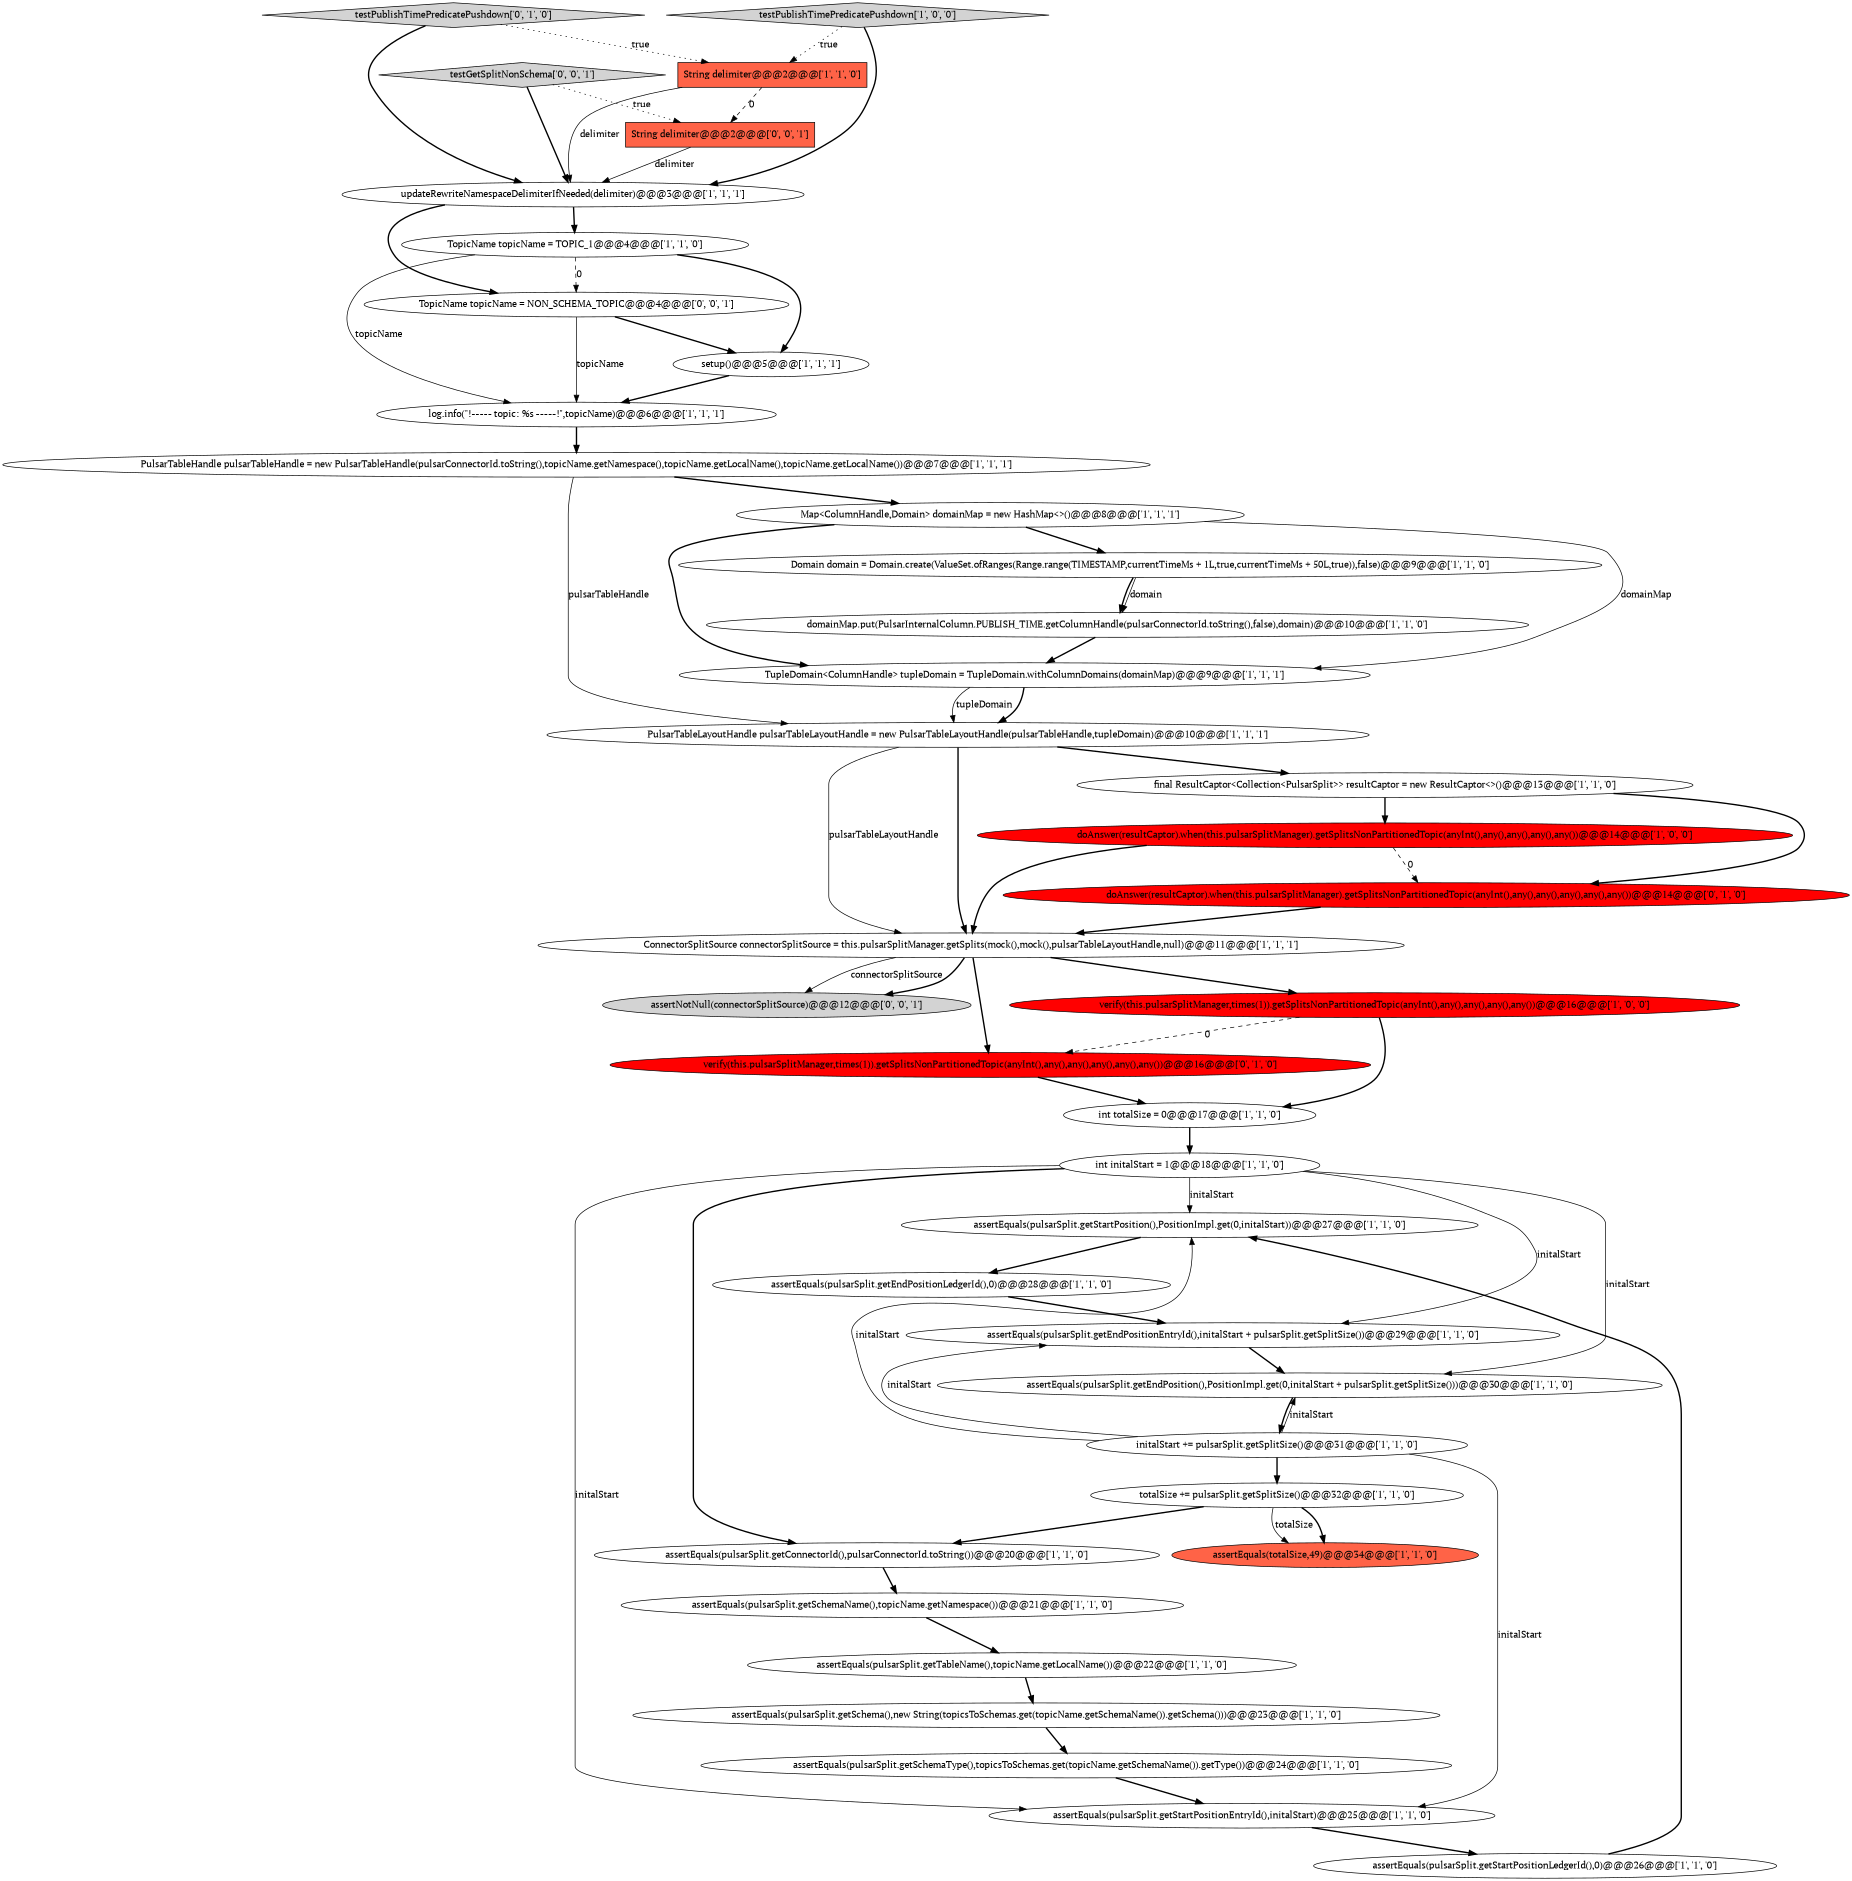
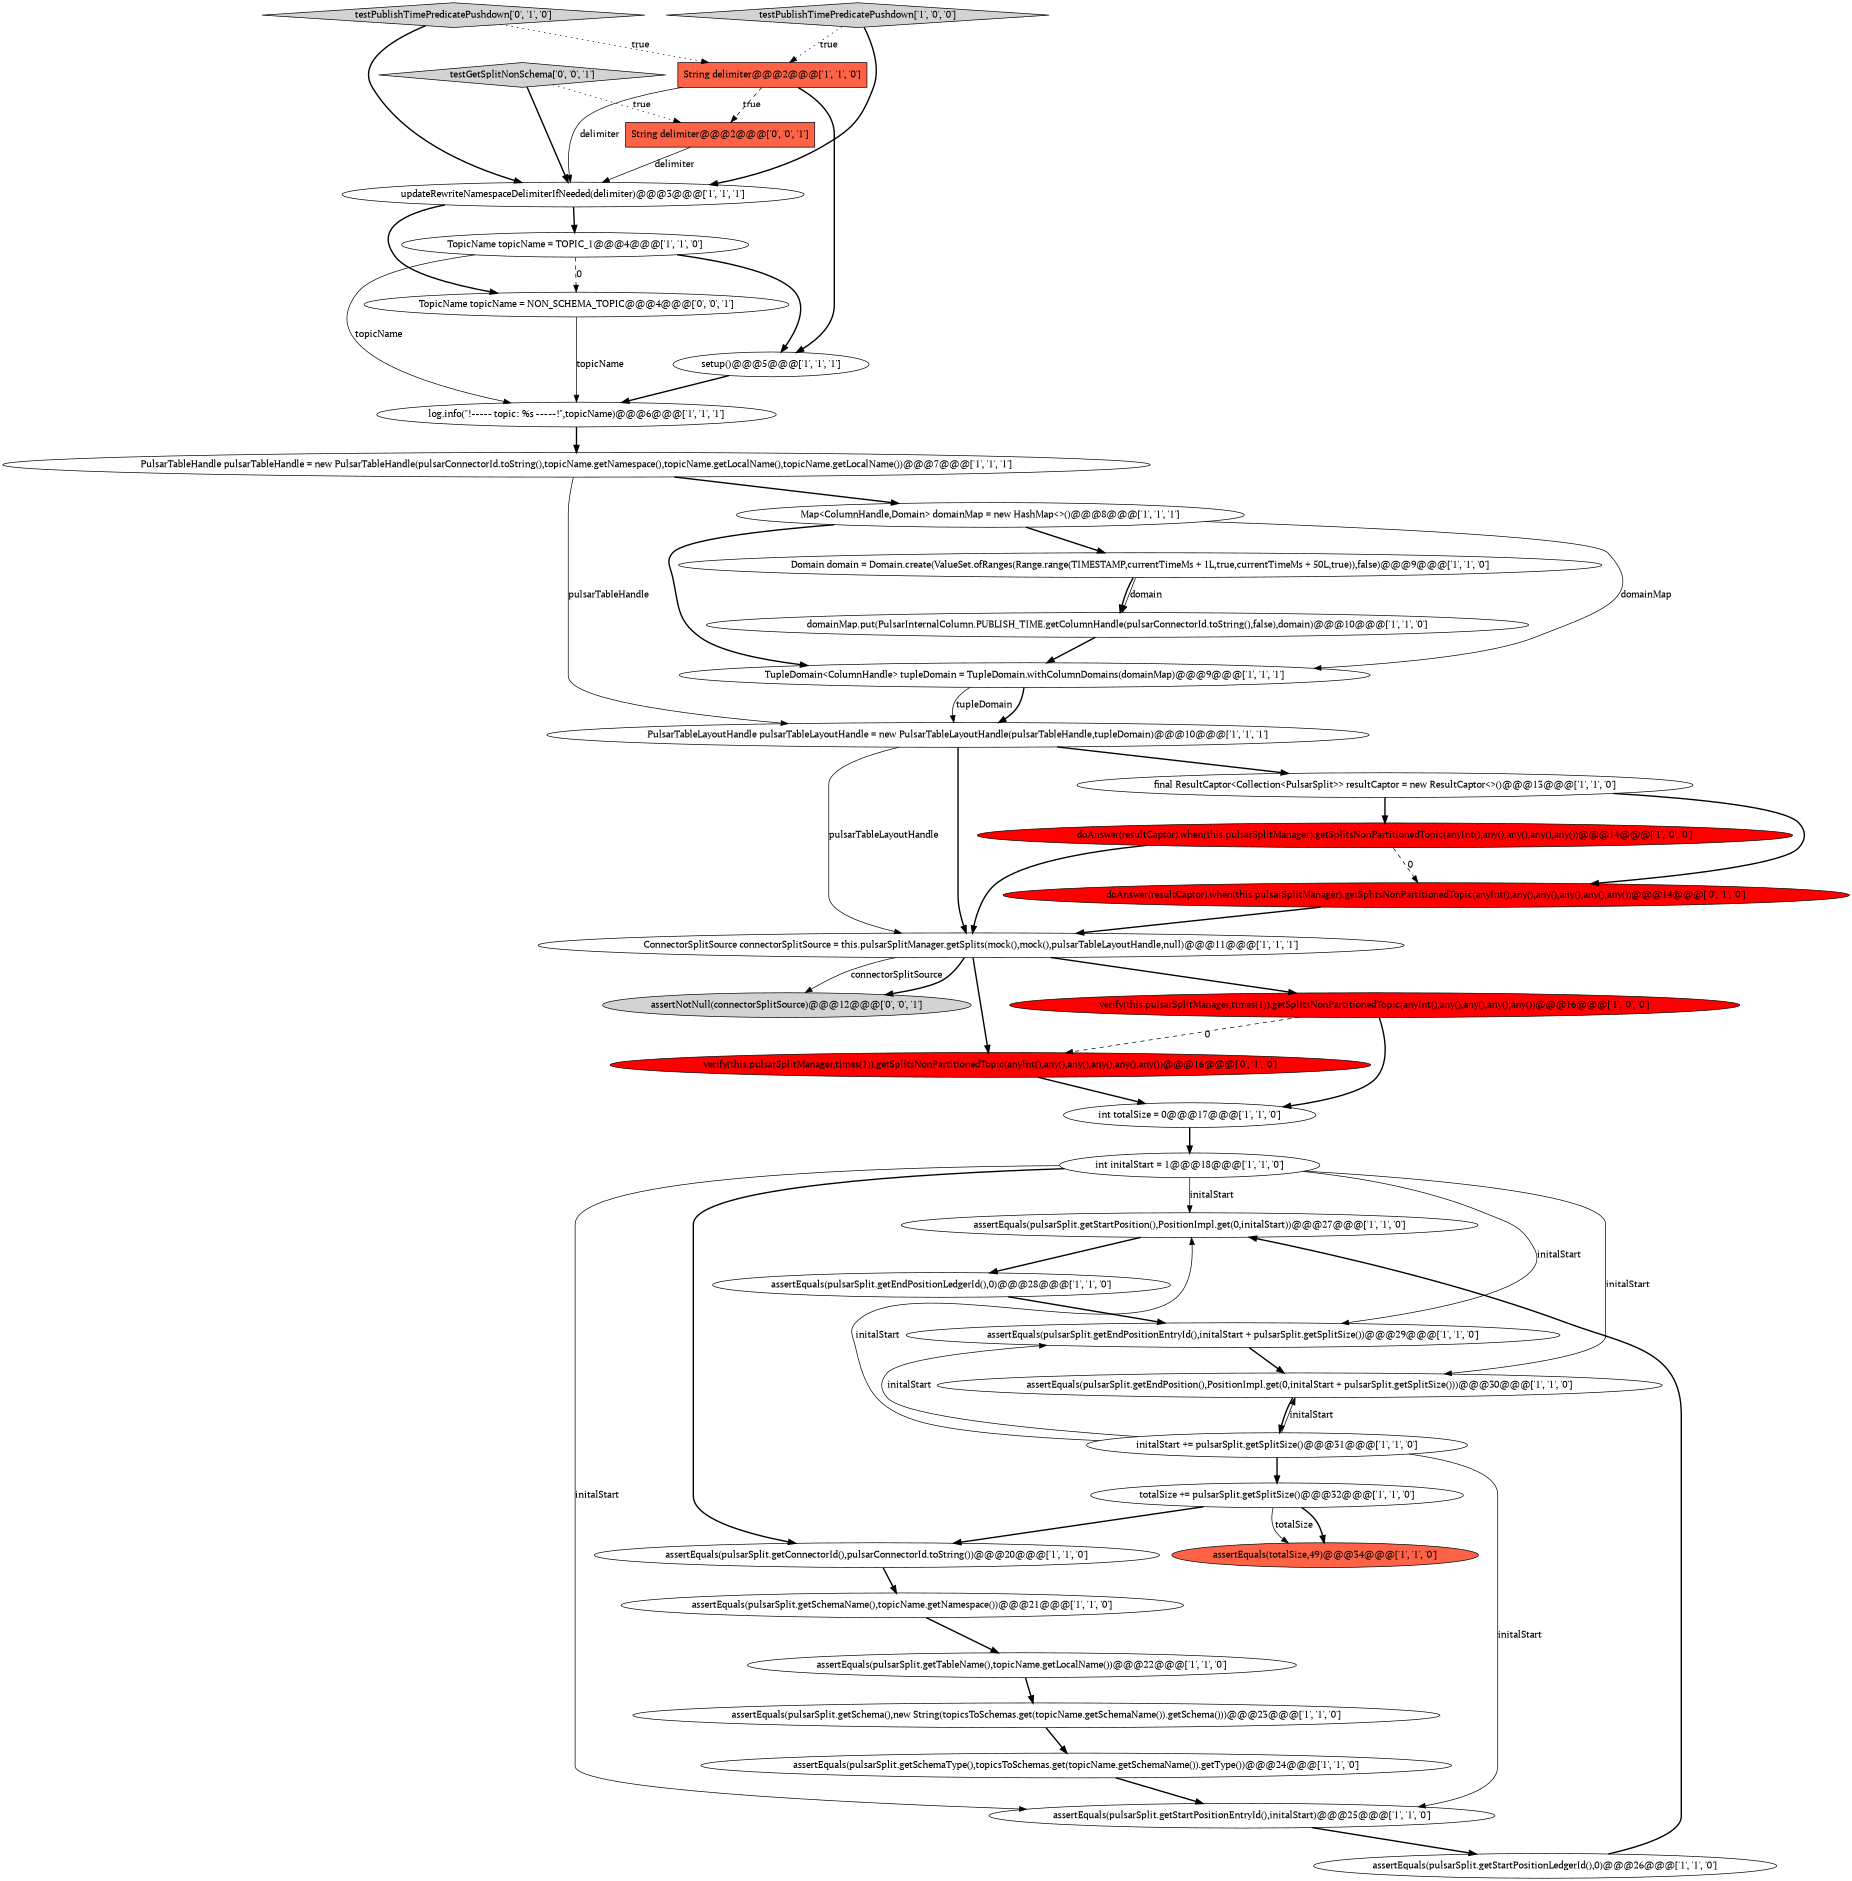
(752, 105) -> (752, 105)
(672, 334) -> (834, 217)
